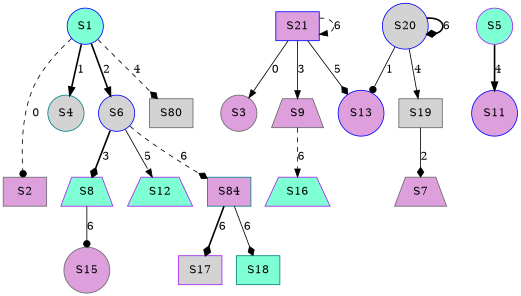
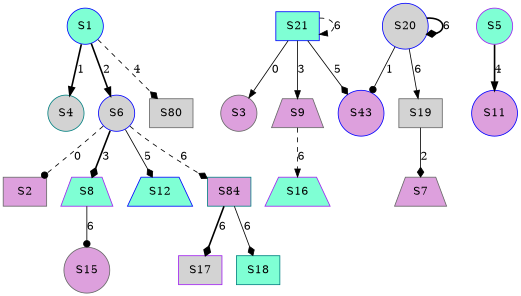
(298, 26) -> (298, 26)
(418, 70) -> (418, 70)
(30, 98) -> (76, 150)
(361, 113) -> (361, 113)
(136, 149) -> (136, 149)
(160, 192) -> (160, 192)
